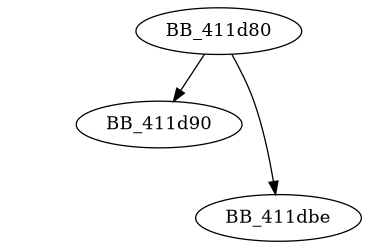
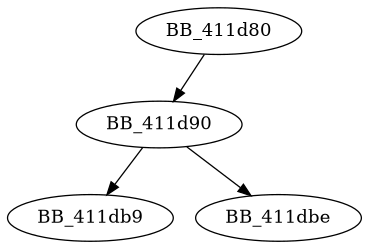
(259, 116) -> (214, 167)
none -> (90, 218)
